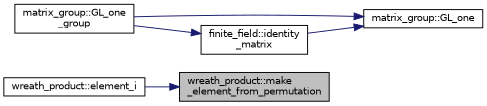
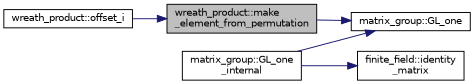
(74, 19) -> (242, 66)
(331, 30) -> (329, 20)
(74, 87) -> (68, 19)
